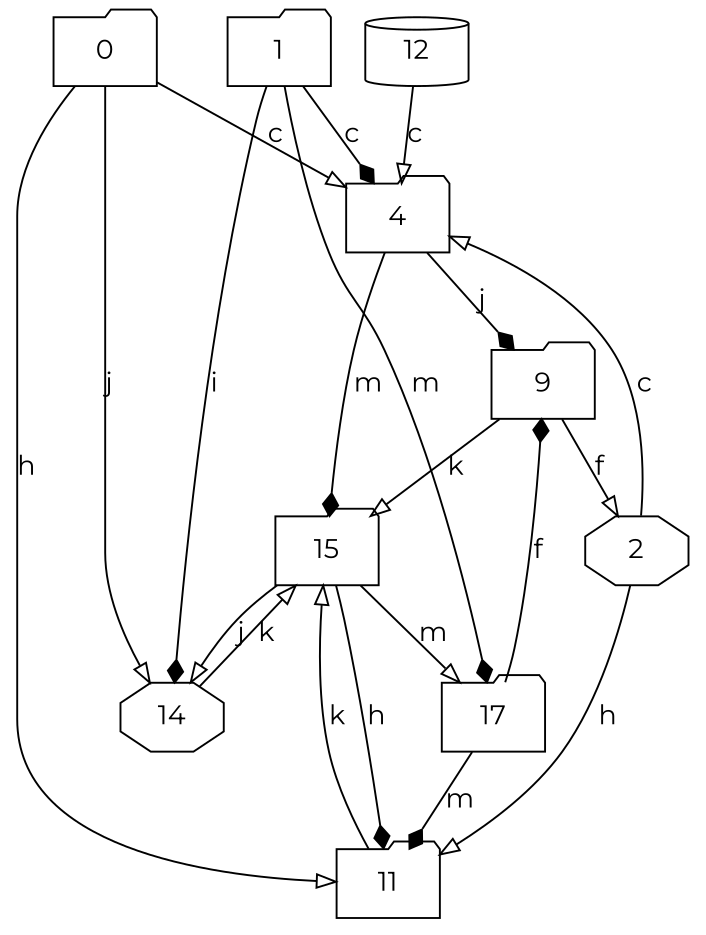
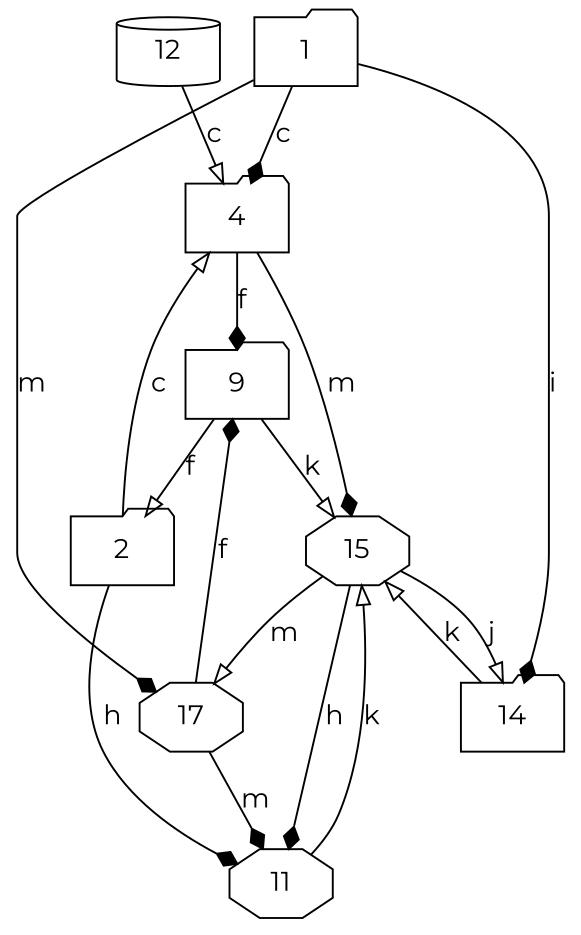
(105, 52) -> none
(482, 301) -> (242, 301)
(327, 551) -> (358, 551)
(637, 551) -> (122, 551)
(172, 717) -> (513, 717)
(493, 717) -> (191, 717)
(573, 735) -> (100, 744)
(388, 884) -> (281, 884)
